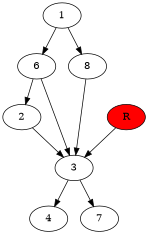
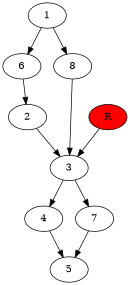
(54, 114) -> none
none -> (69, 270)
